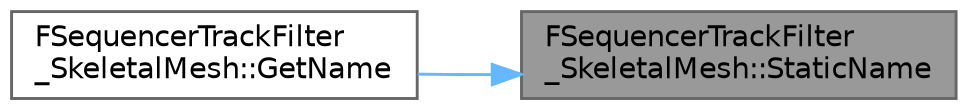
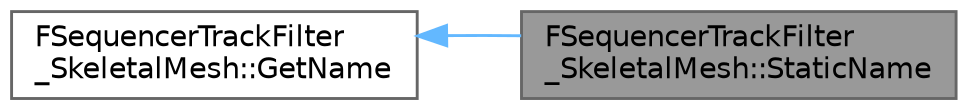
(455, 75) -> (484, 35)
